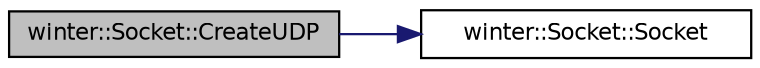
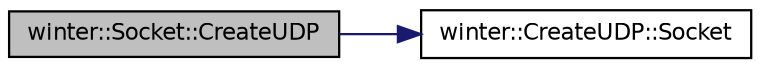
(586, 34) -> (586, 34)
